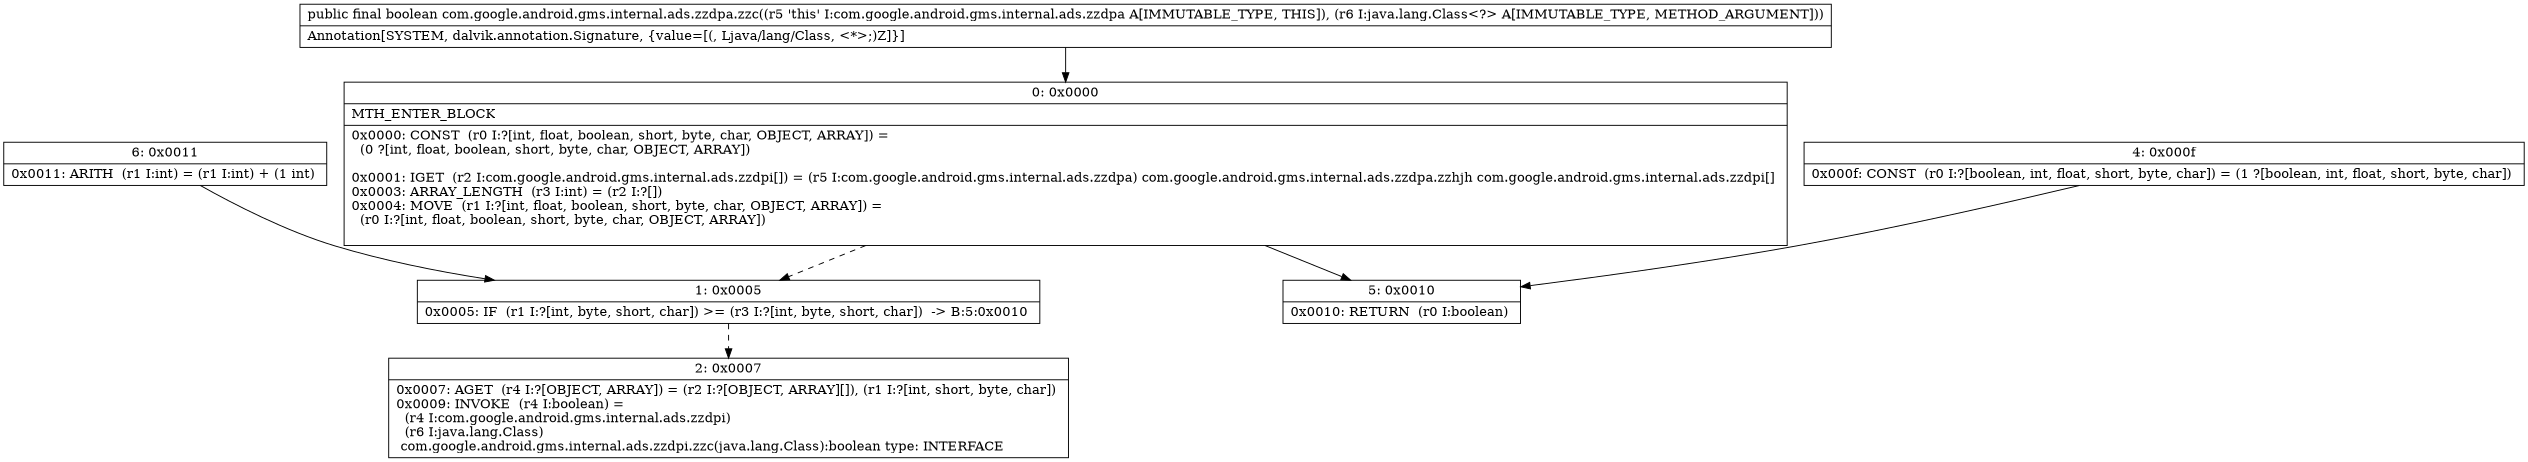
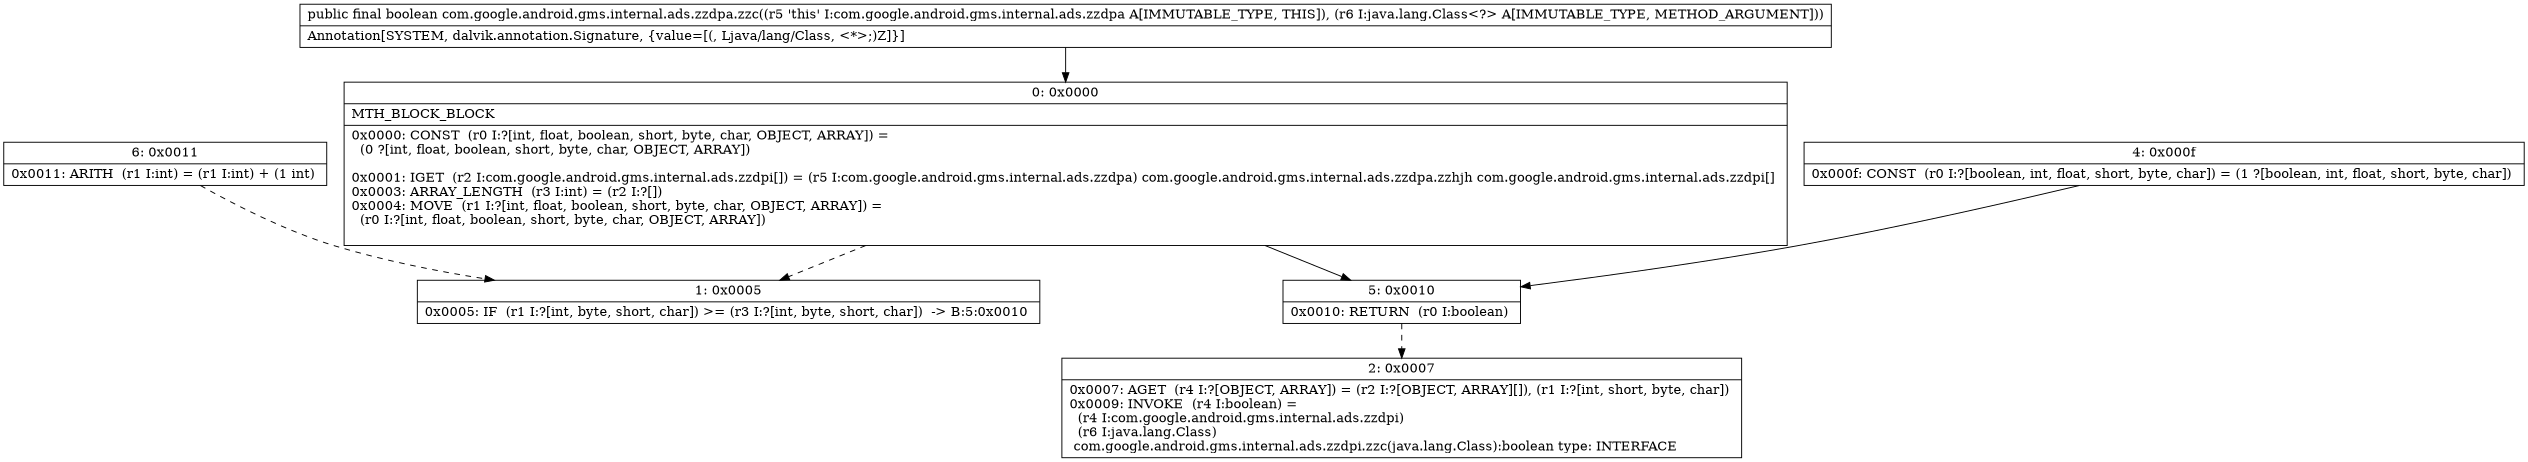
(424, 114) -> (423, 114)
(338, 247) -> (338, 247)
(729, 336) -> (1402, 336)
